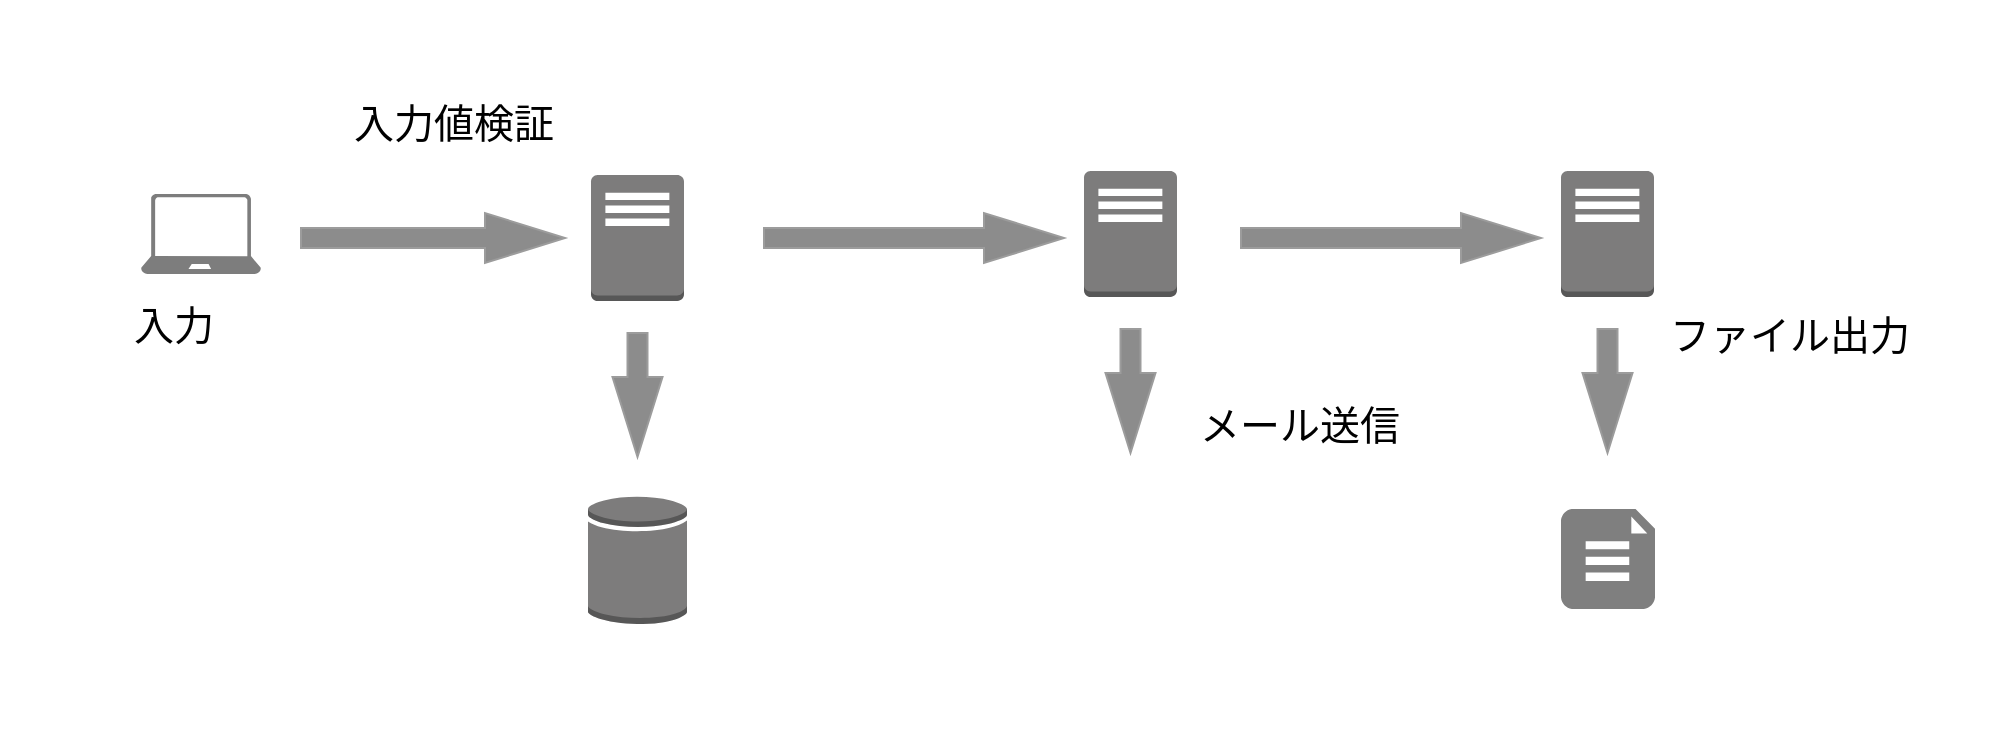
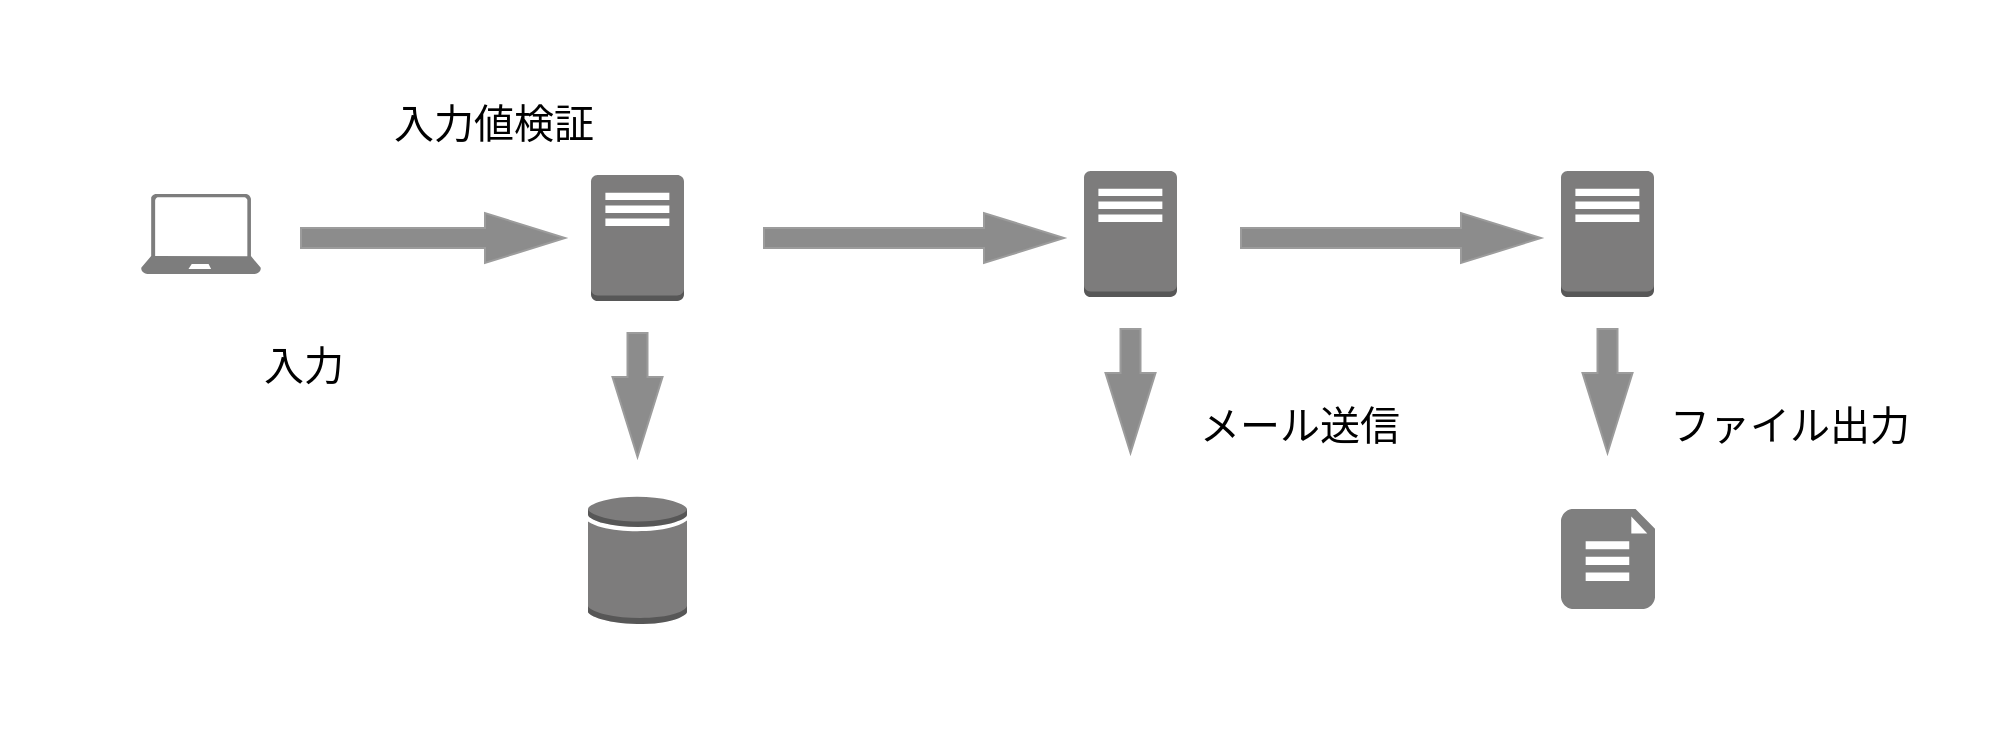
(471, 125) -> (511, 125)
(201, 327) -> (331, 367)
(1806, 337) -> (1806, 427)
